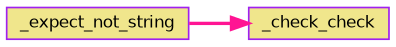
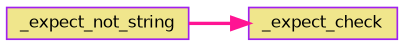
(319, 23) -> (323, 23)
